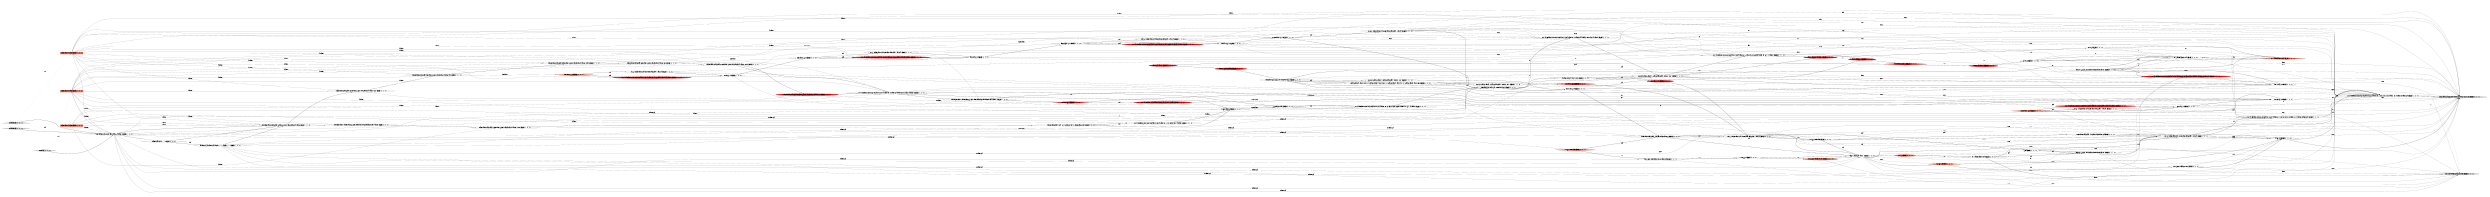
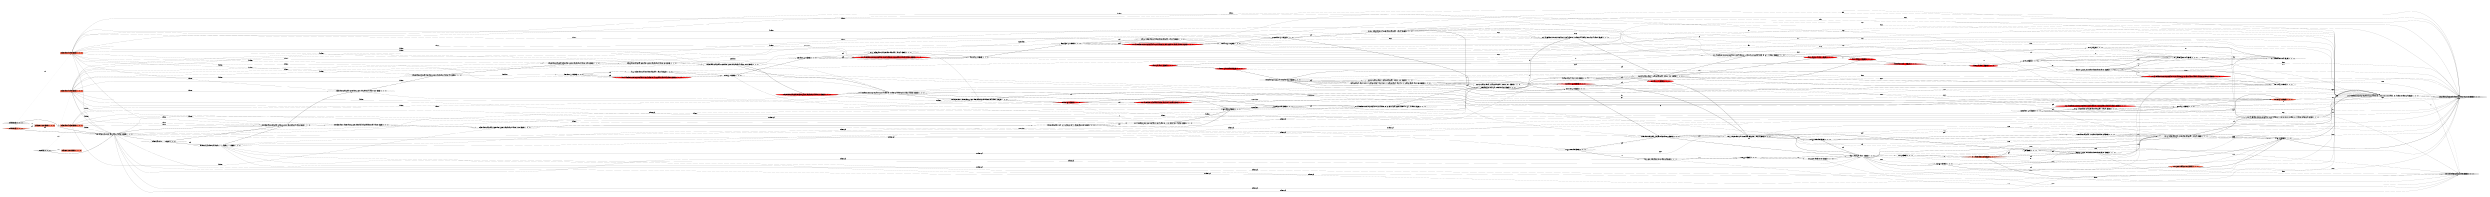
(2283, 59) -> (2283, 59)
(574, 75) -> (574, 75)
(2283, 100) -> (2283, 100)
(2031, 111) -> (2031, 111)
none -> (45, 126)
(16, 129) -> (16, 129)
(1575, 150) -> (1575, 150)
none -> (72, 151)
(1905, 156) -> (1905, 156)
(1984, 157) -> (1984, 157)
(1820, 159) -> (1820, 159)
(1944, 164) -> (1944, 164)
(2186, 167) -> (2186, 167)
